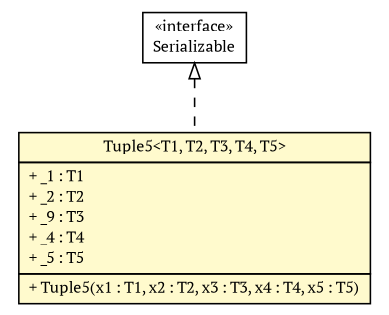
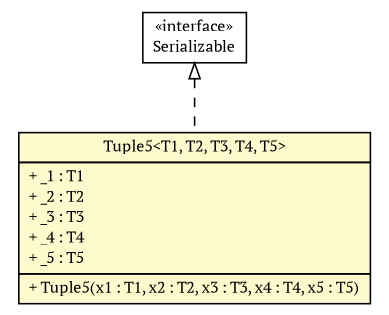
(56, 217) -> (56, 217)
